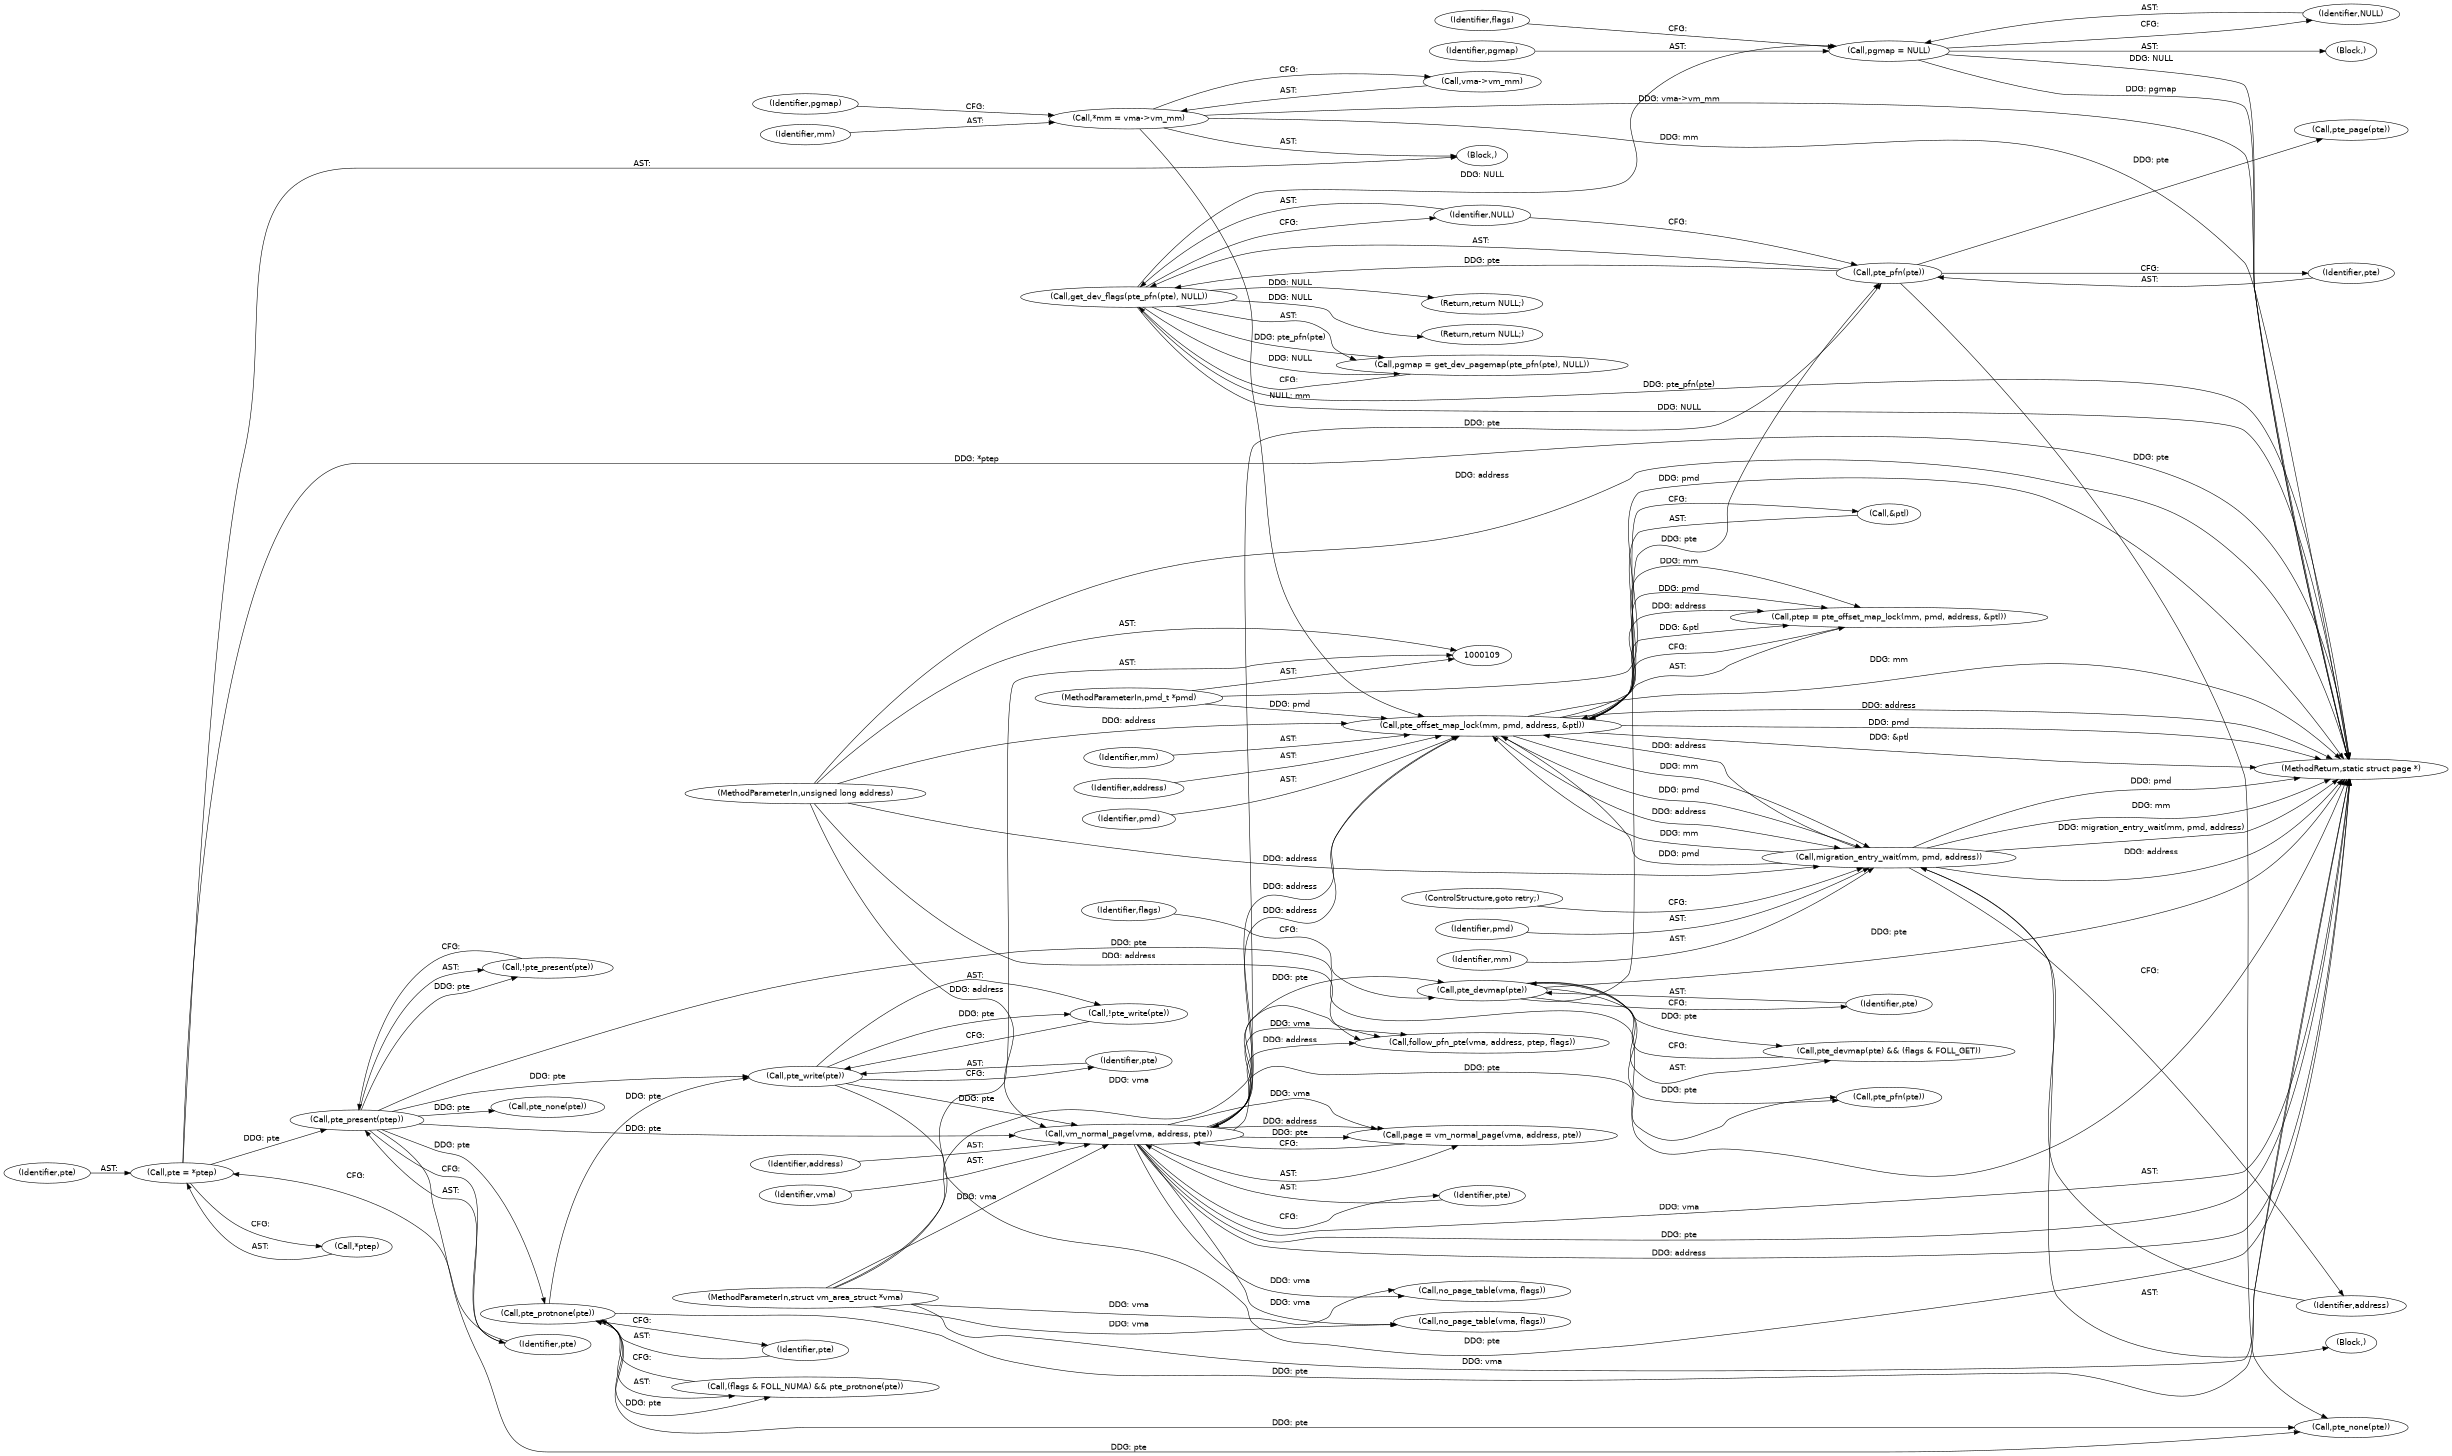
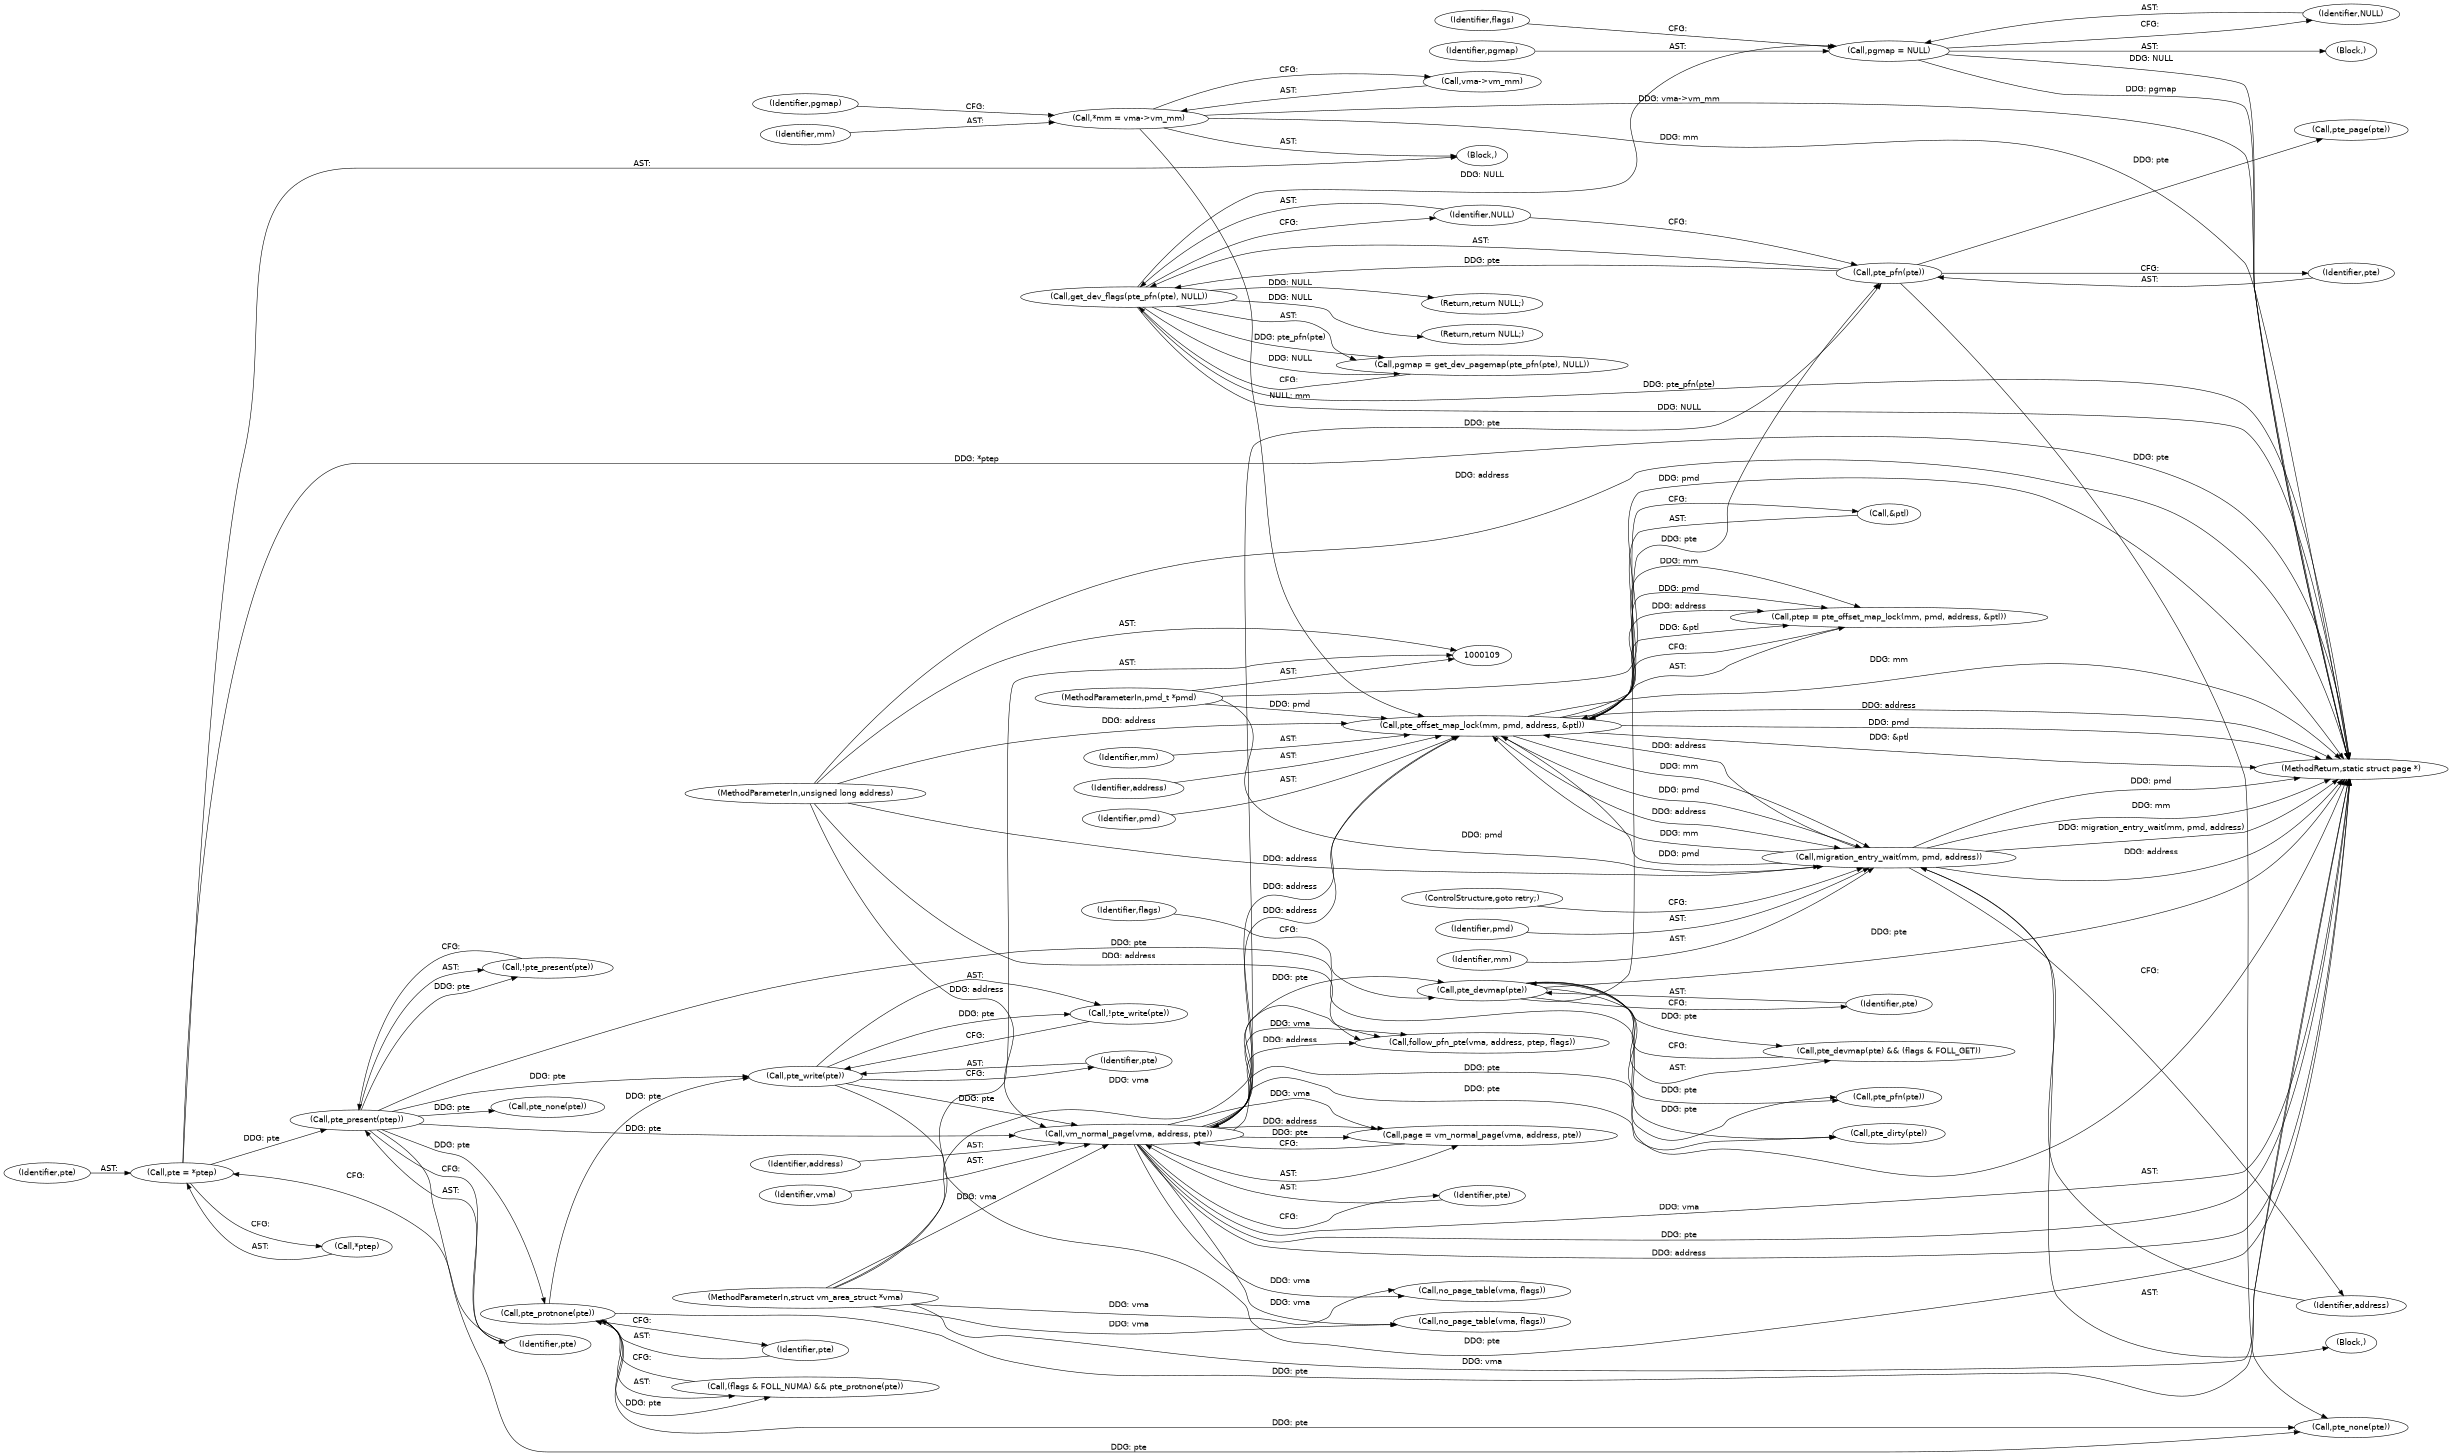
none -> (1471, 852)
none -> (1889, 1134)
